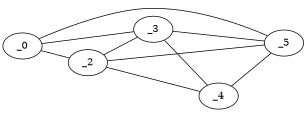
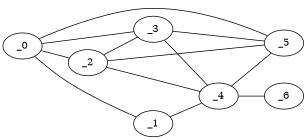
none -> (284, 96)
none -> (153, 124)
